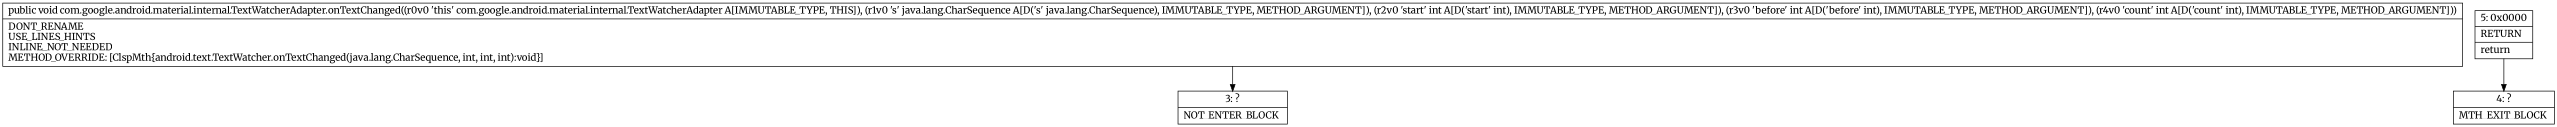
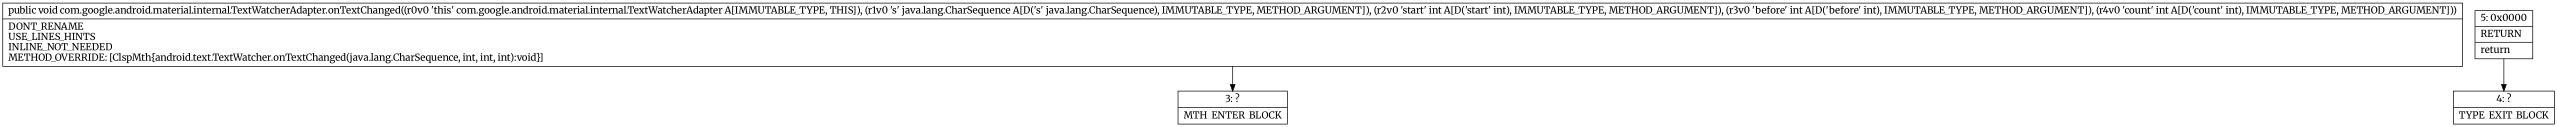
(1231, 116) -> (1233, 116)
(2503, 116) -> (2504, 116)
